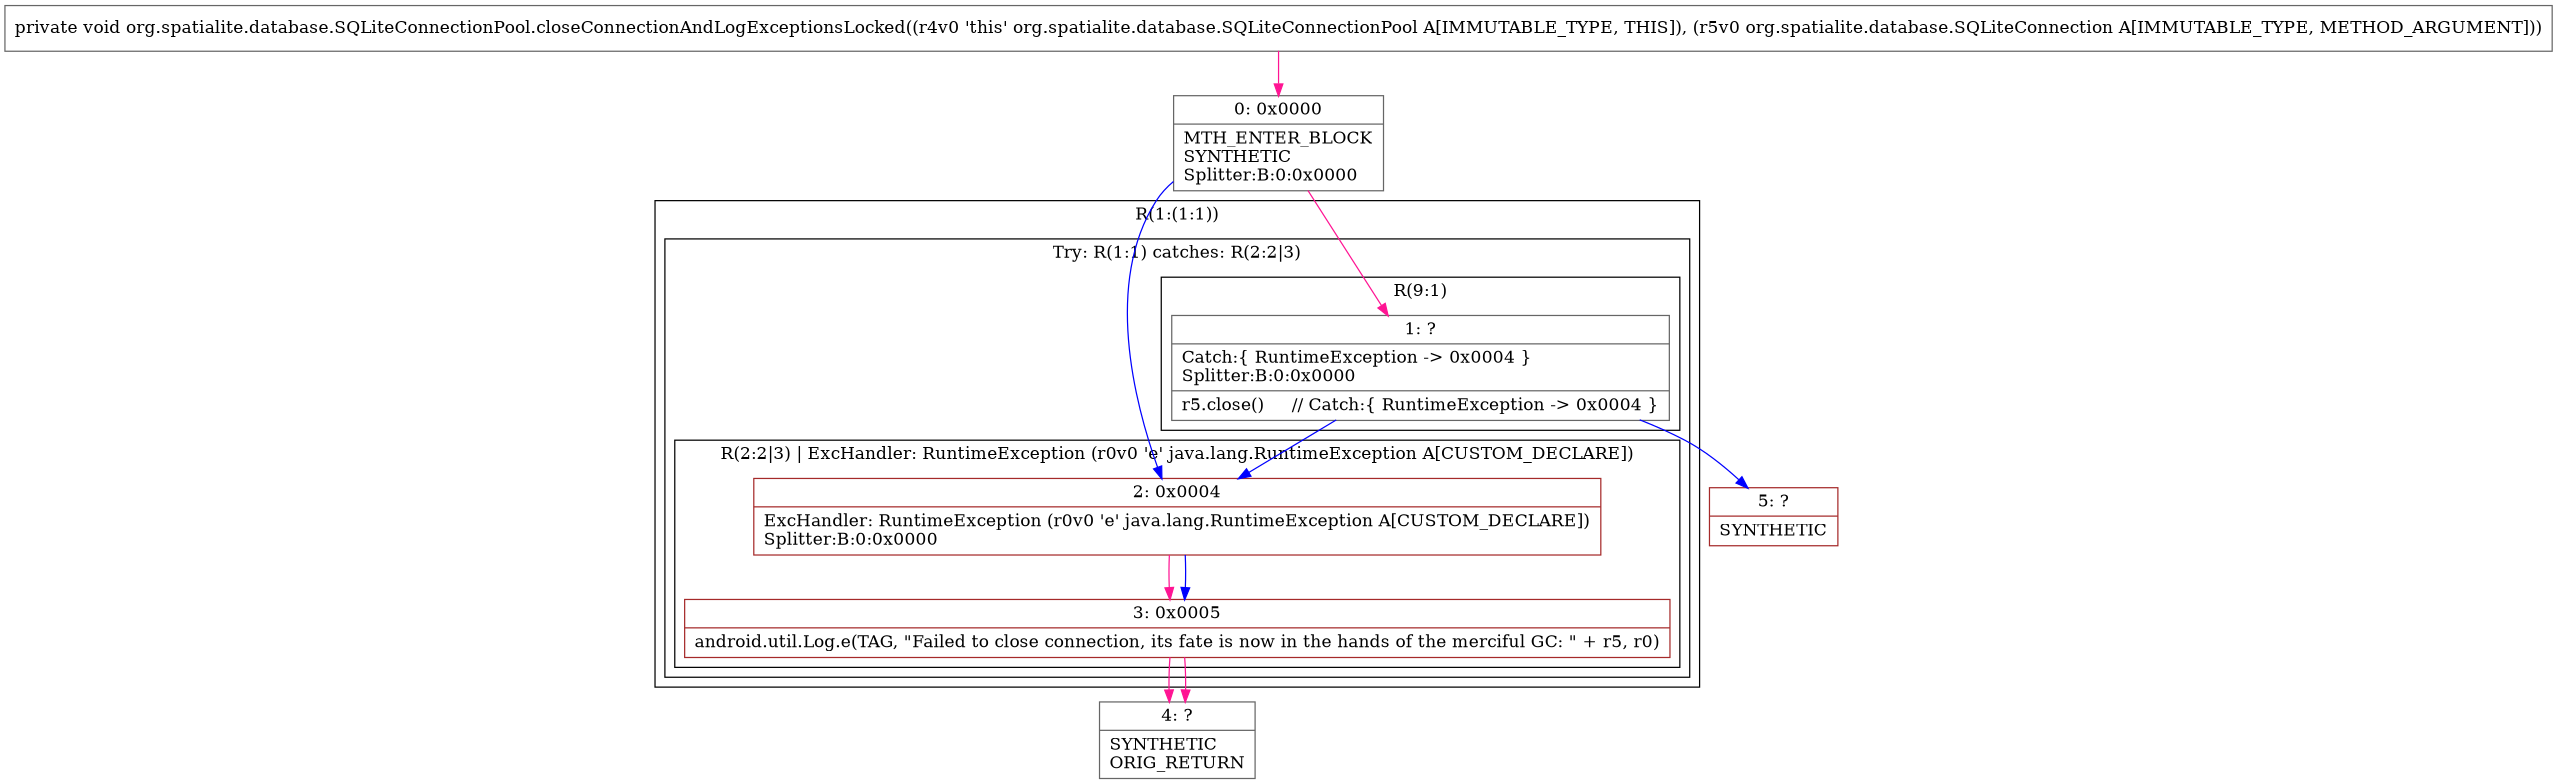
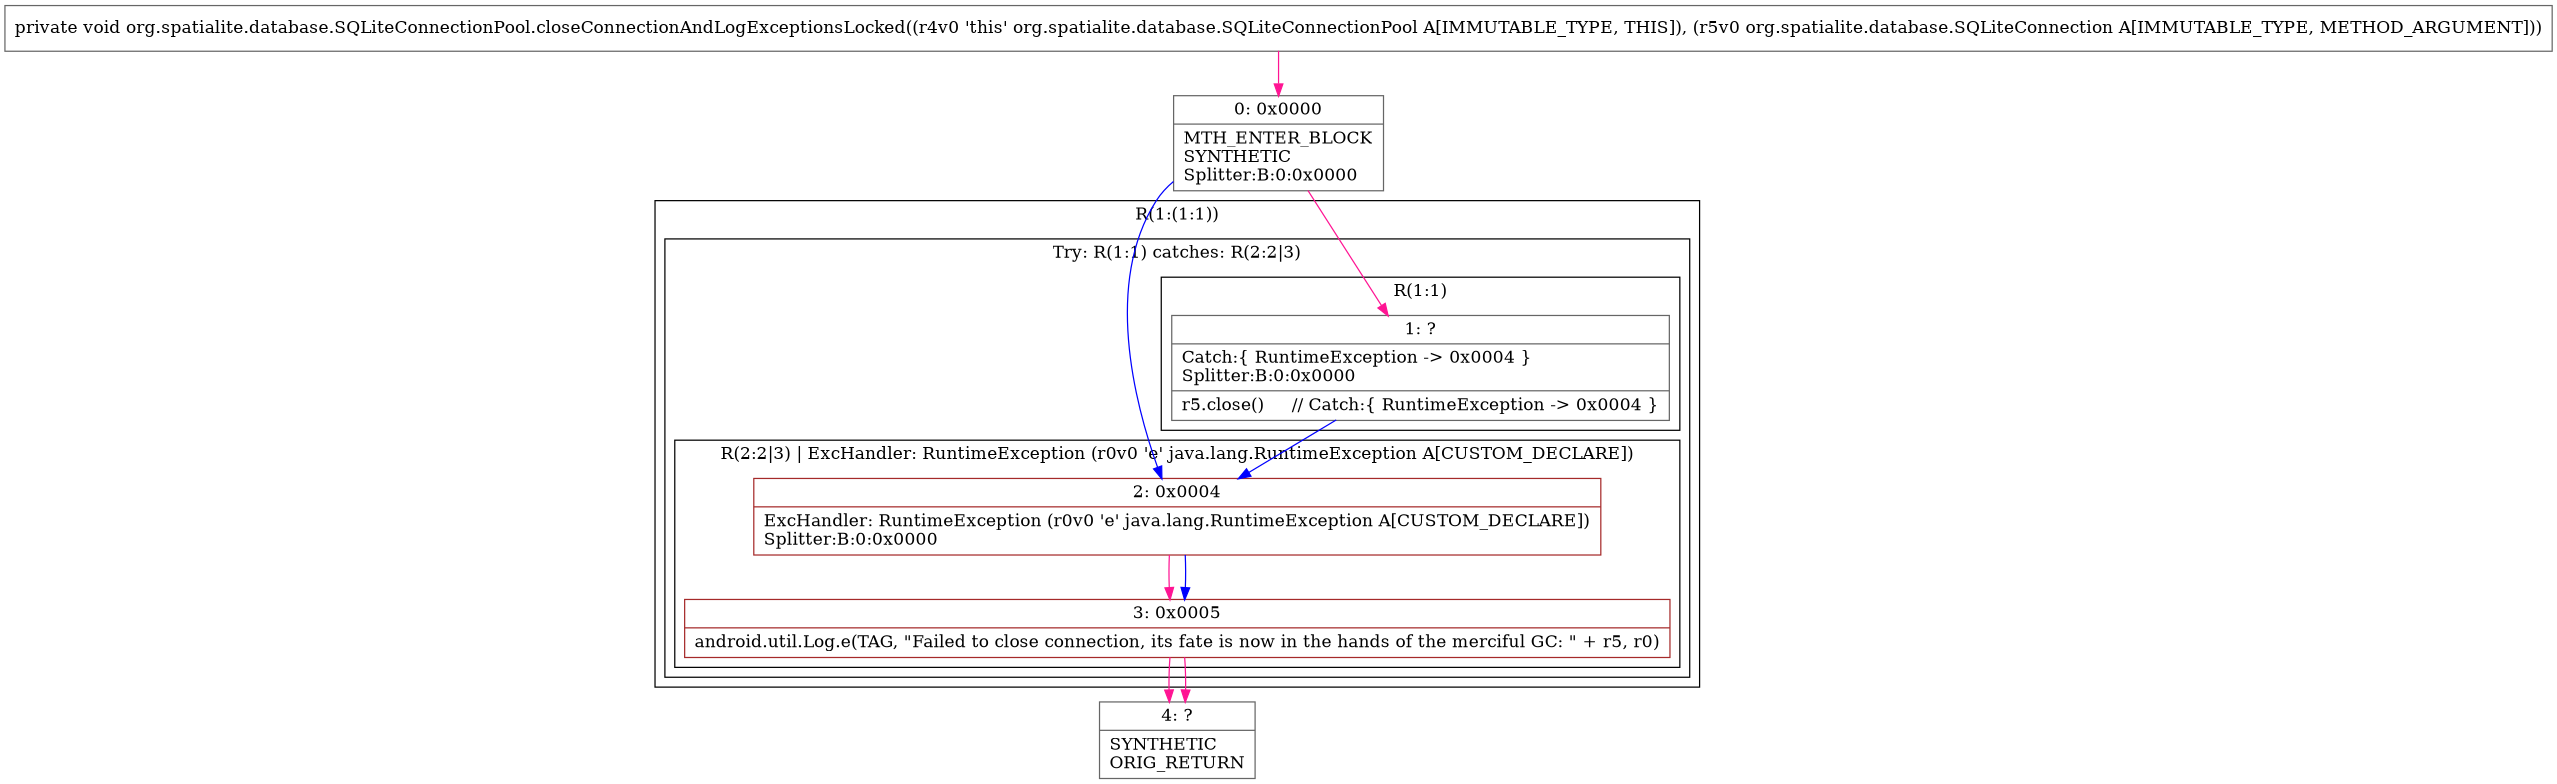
(1421, 291) -> (1421, 291)
(1774, 517) -> none
